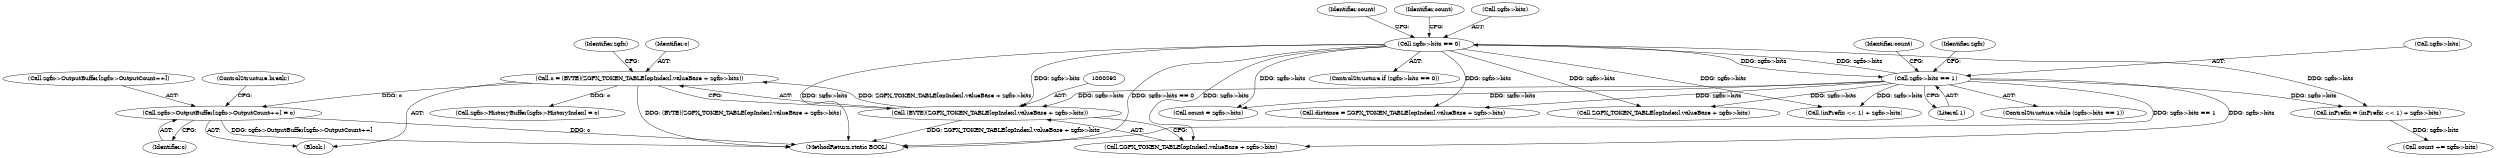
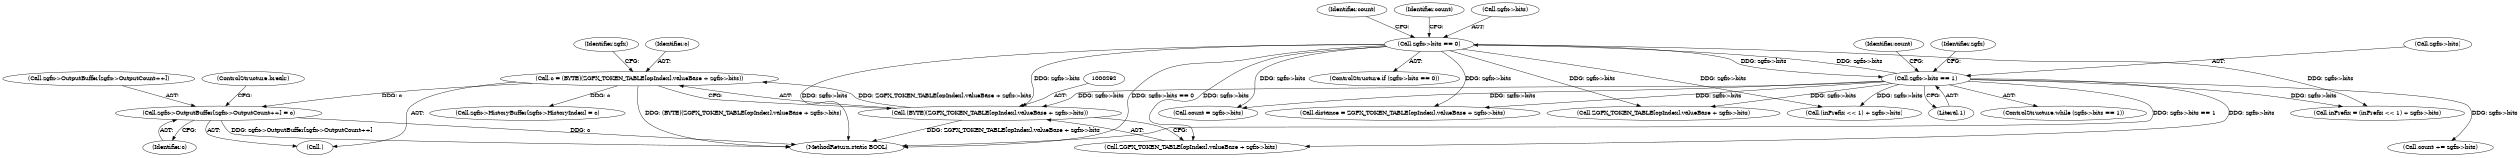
(2407, 130) -> (2240, 86)
(315, 148) -> (315, 148)
